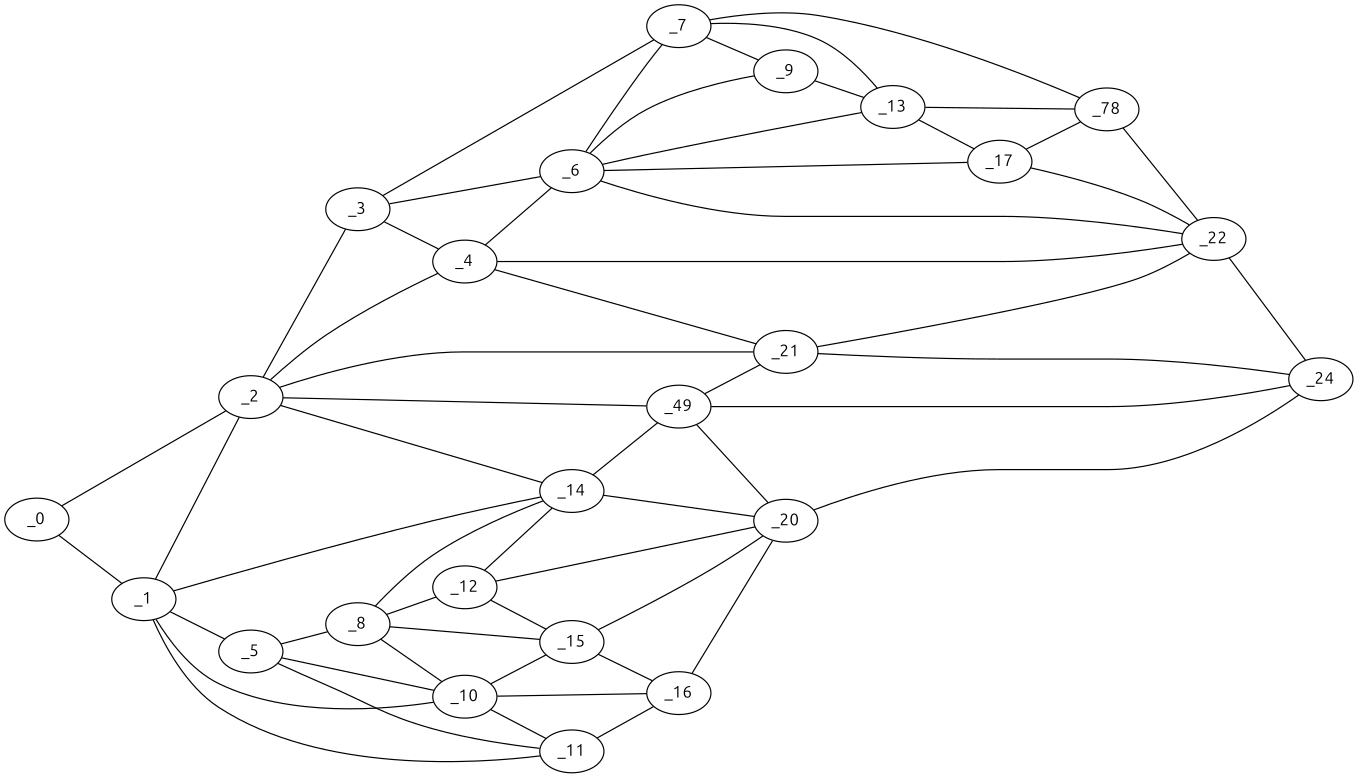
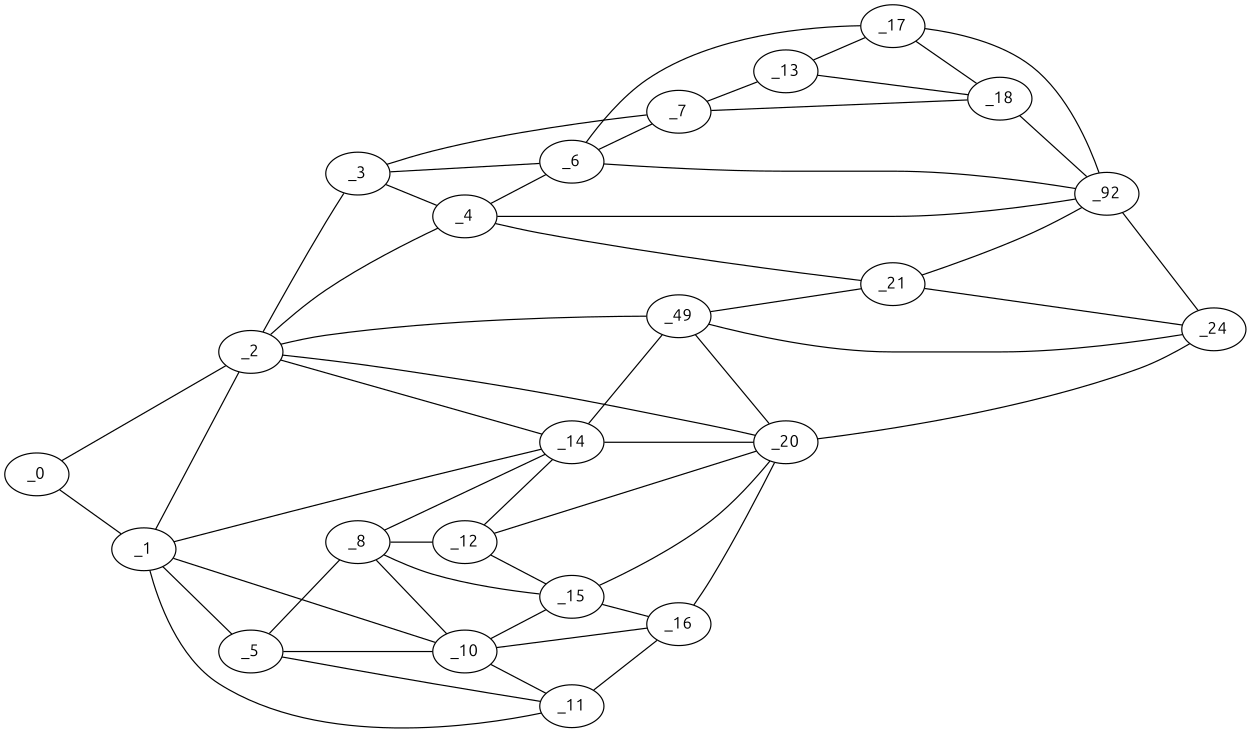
(786, 71) -> none
(1107, 109) -> (1000, 99)
(732, 137) -> none
(1214, 239) -> (1107, 194)
(515, 352) -> (520, 389)
